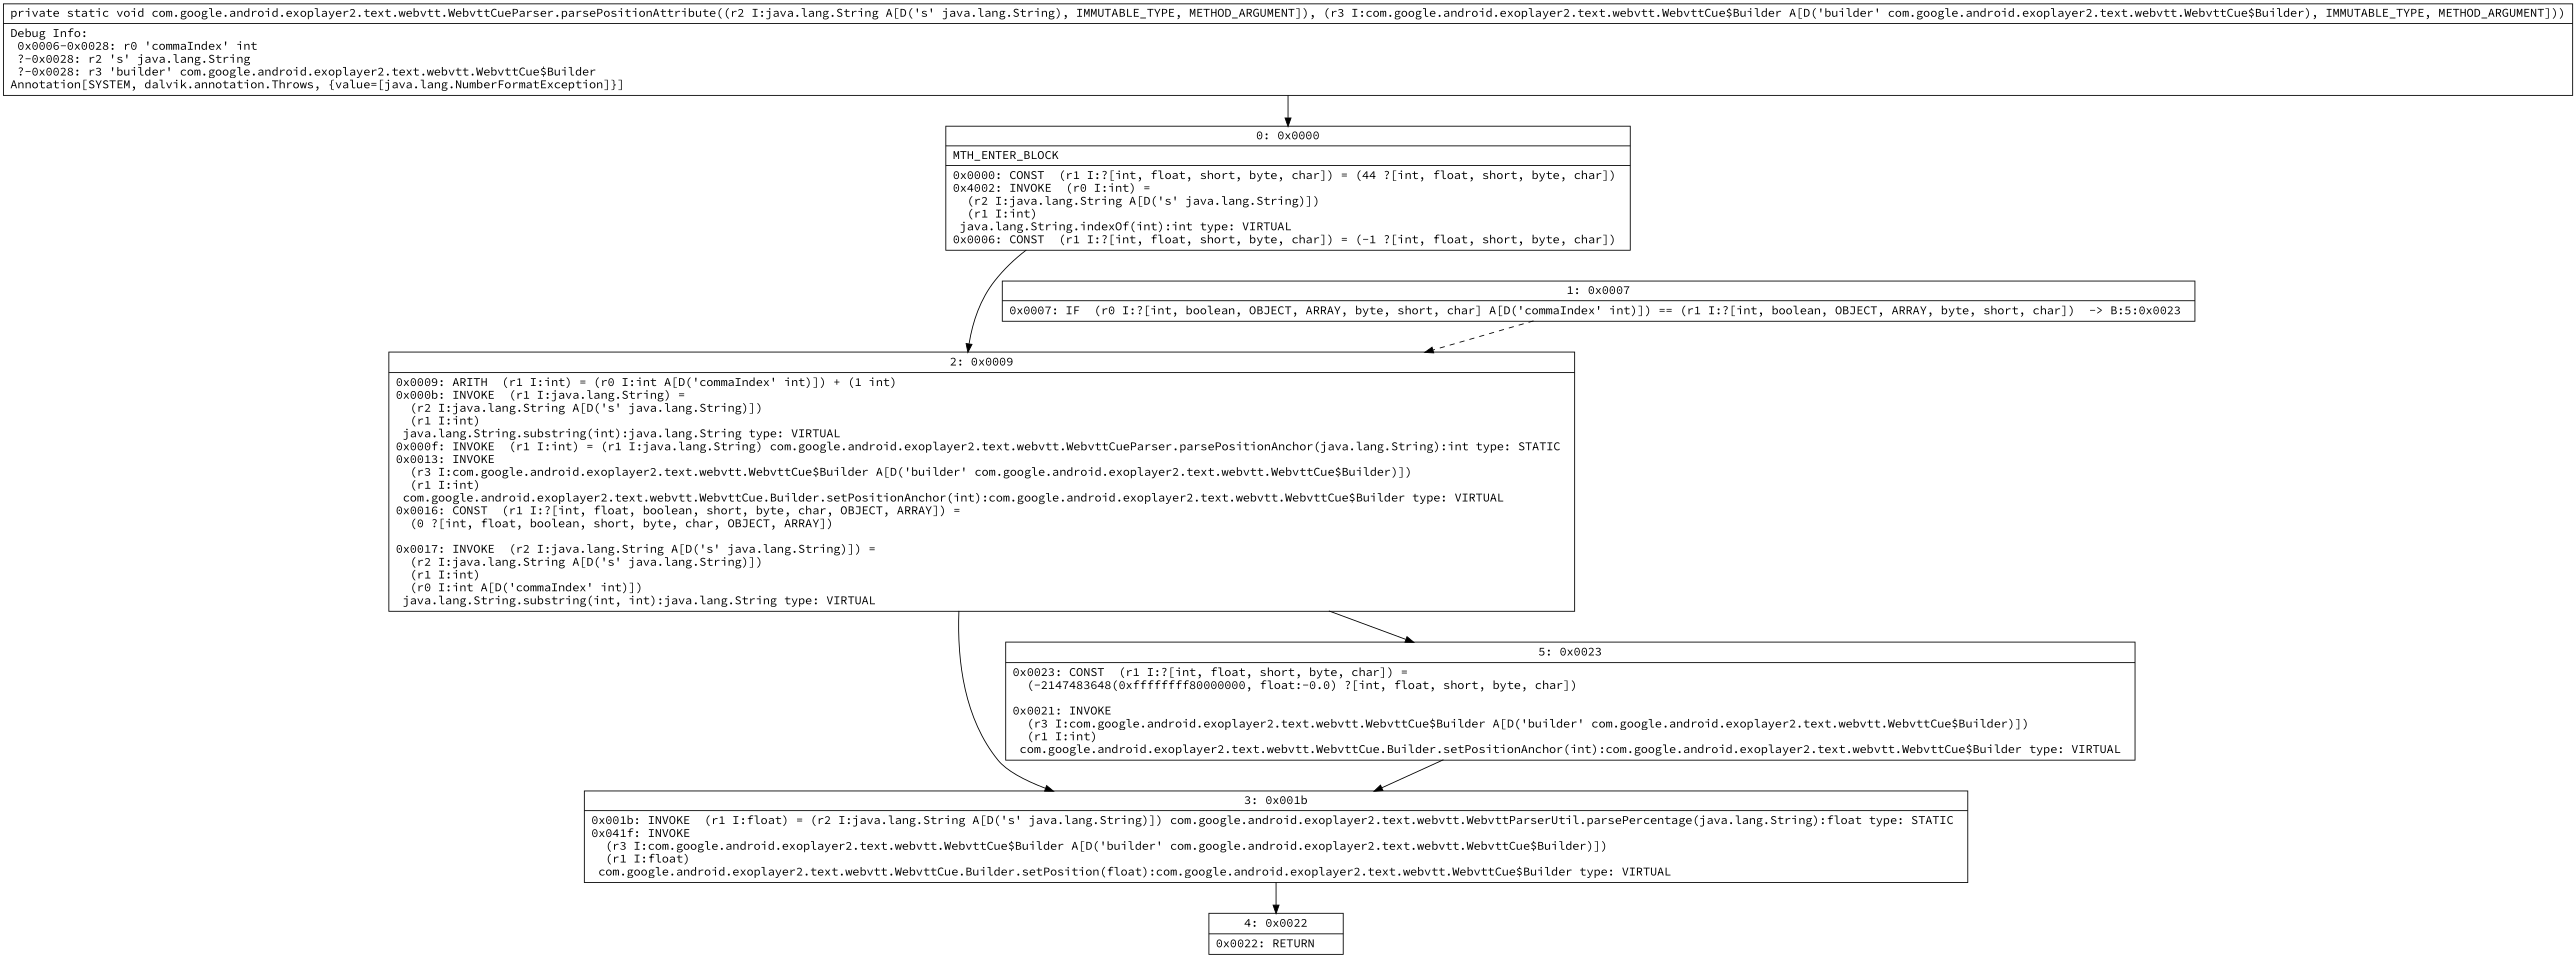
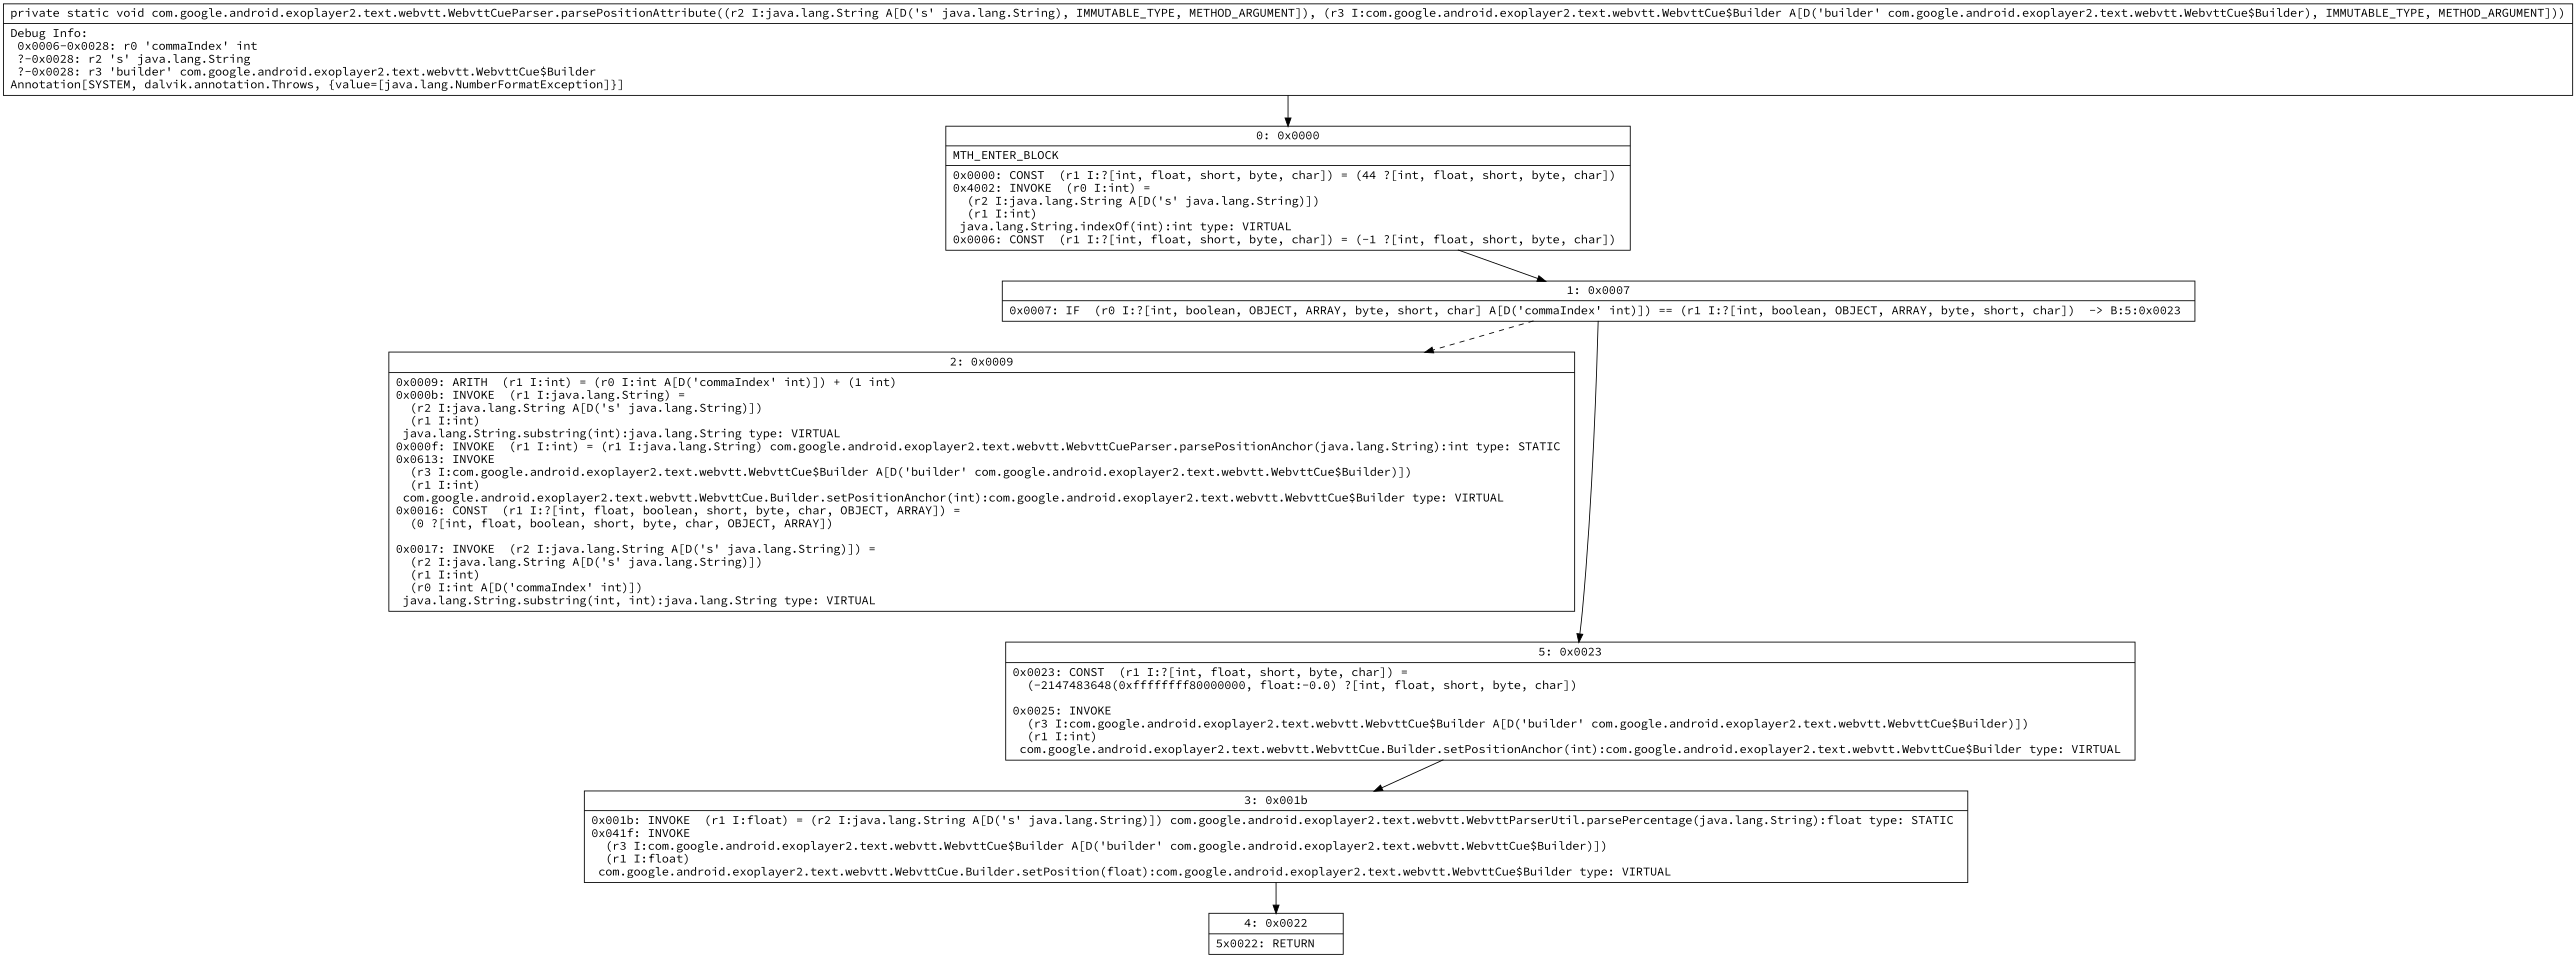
(988, 291) -> (1498, 264)
(453, 459) -> (453, 459)
(1367, 625) -> (1592, 478)
(1069, 711) -> (1069, 711)
(973, 716) -> none
(1276, 944) -> (1276, 944)
